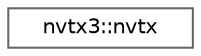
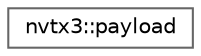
(101, 28) -> (101, 28)
